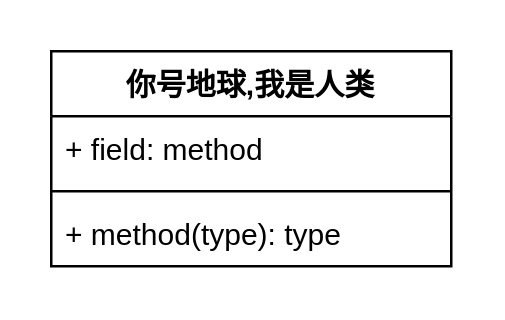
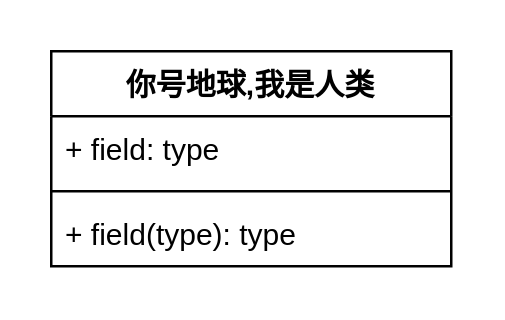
(172, 150) -> (155, 150)
(221, 235) -> (205, 235)
